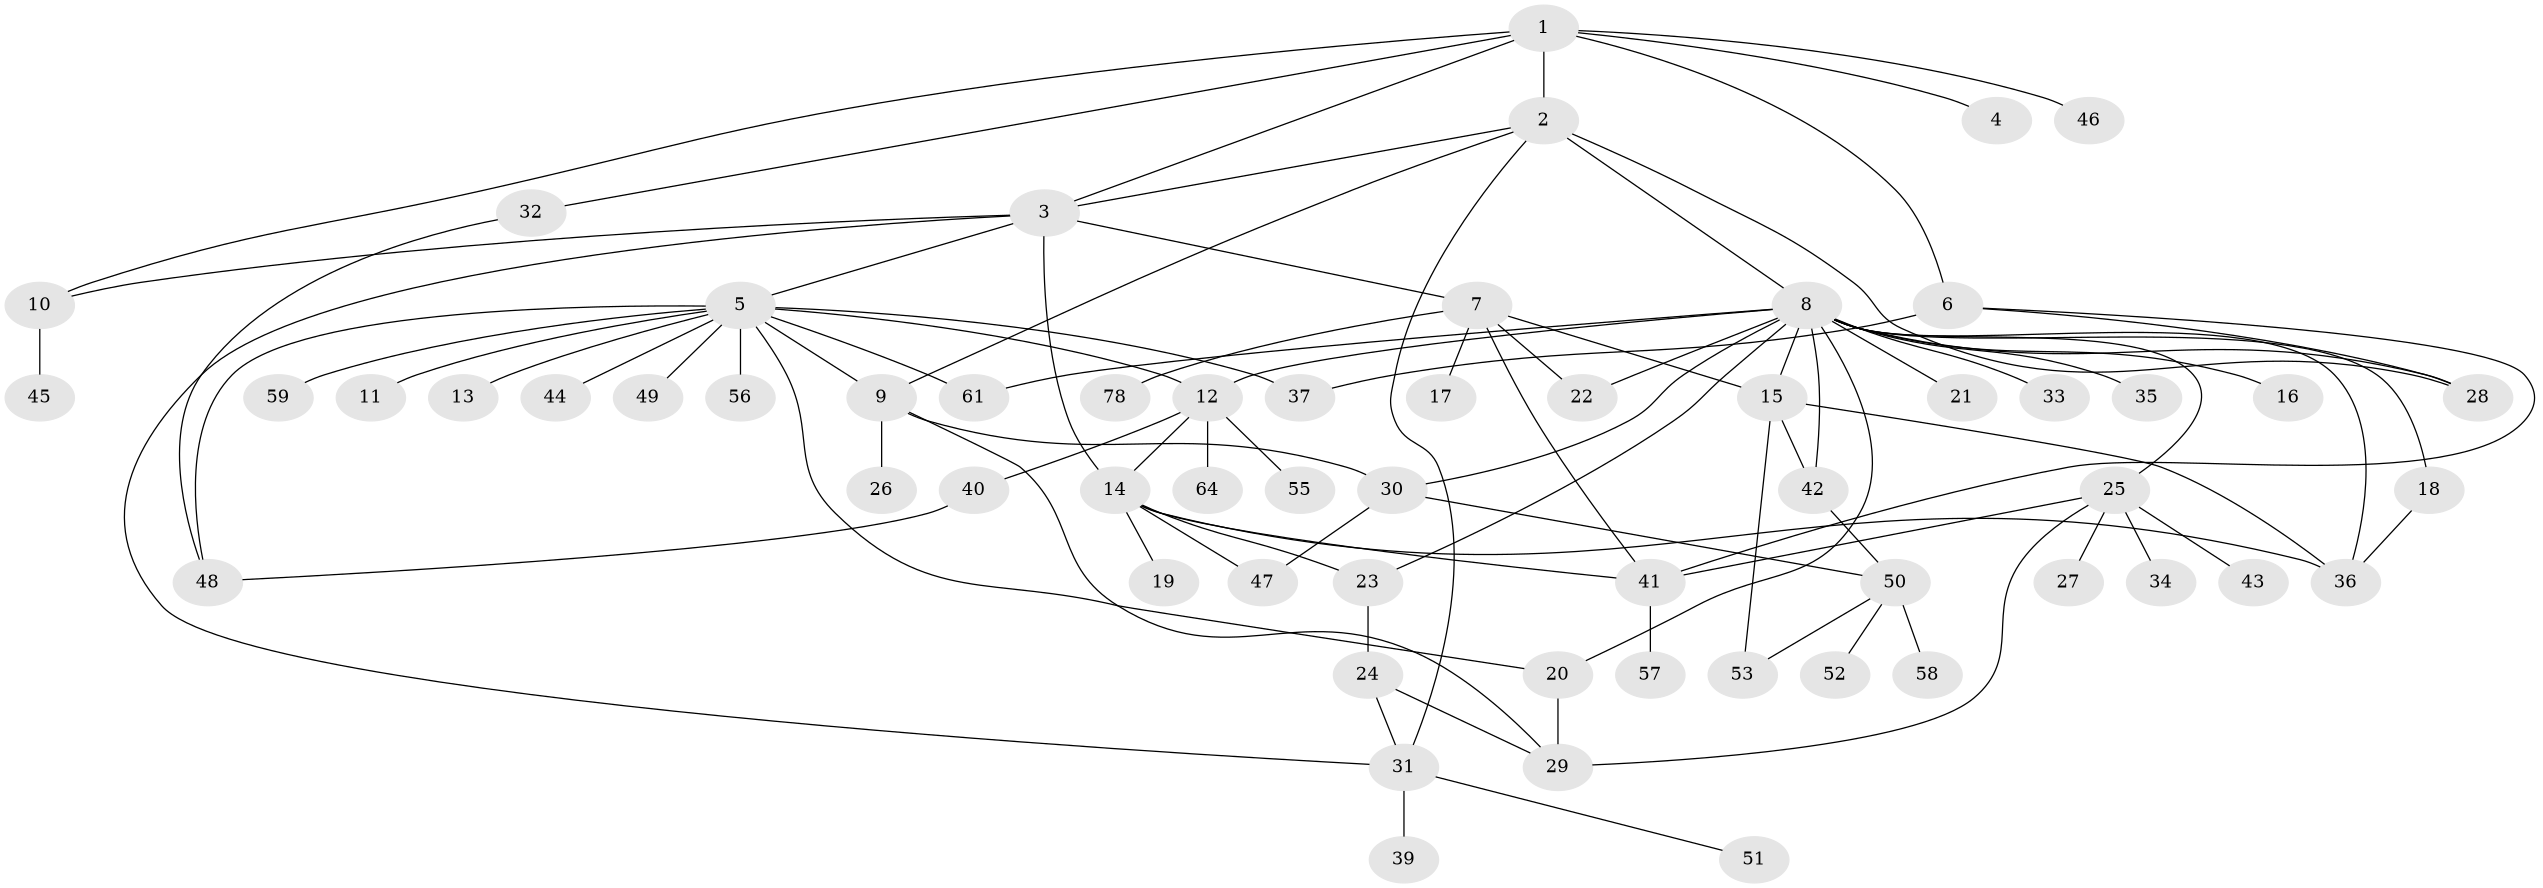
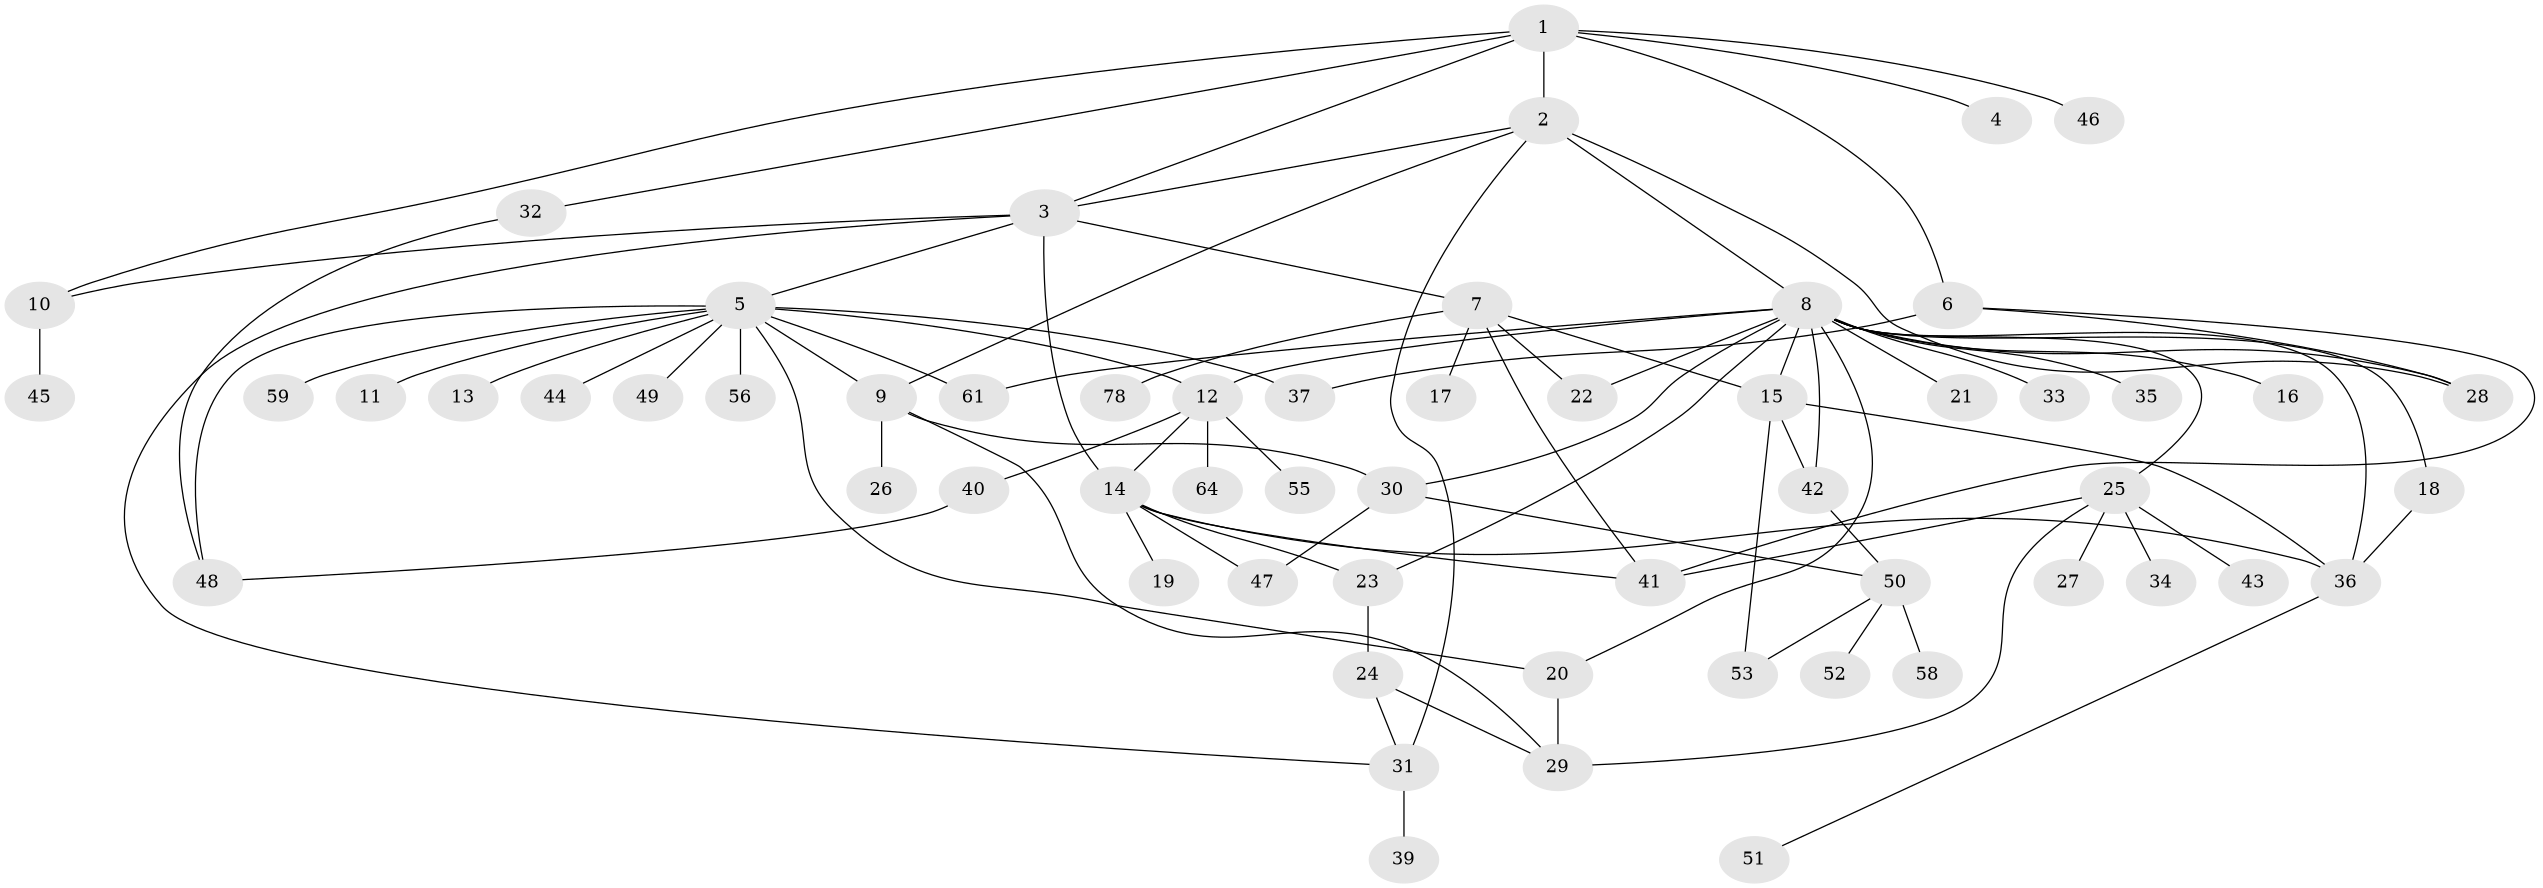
(1650, 675) -> none
(1579, 814) -> (2051, 722)
